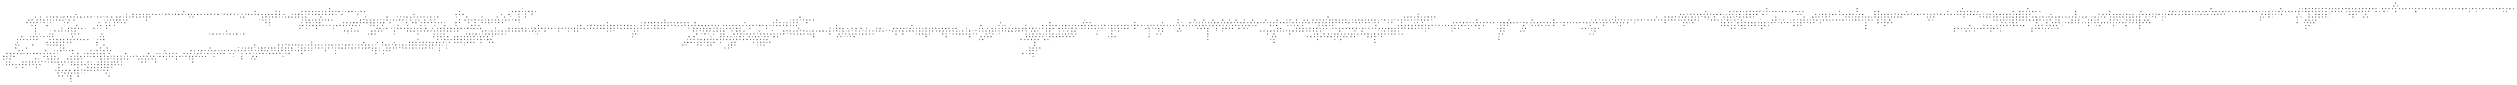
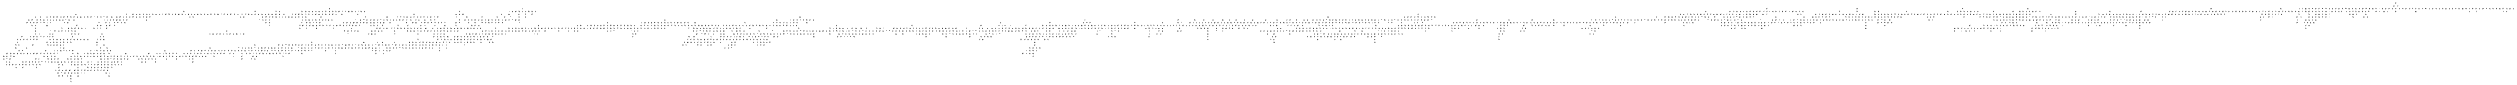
none -> (379, 45)
